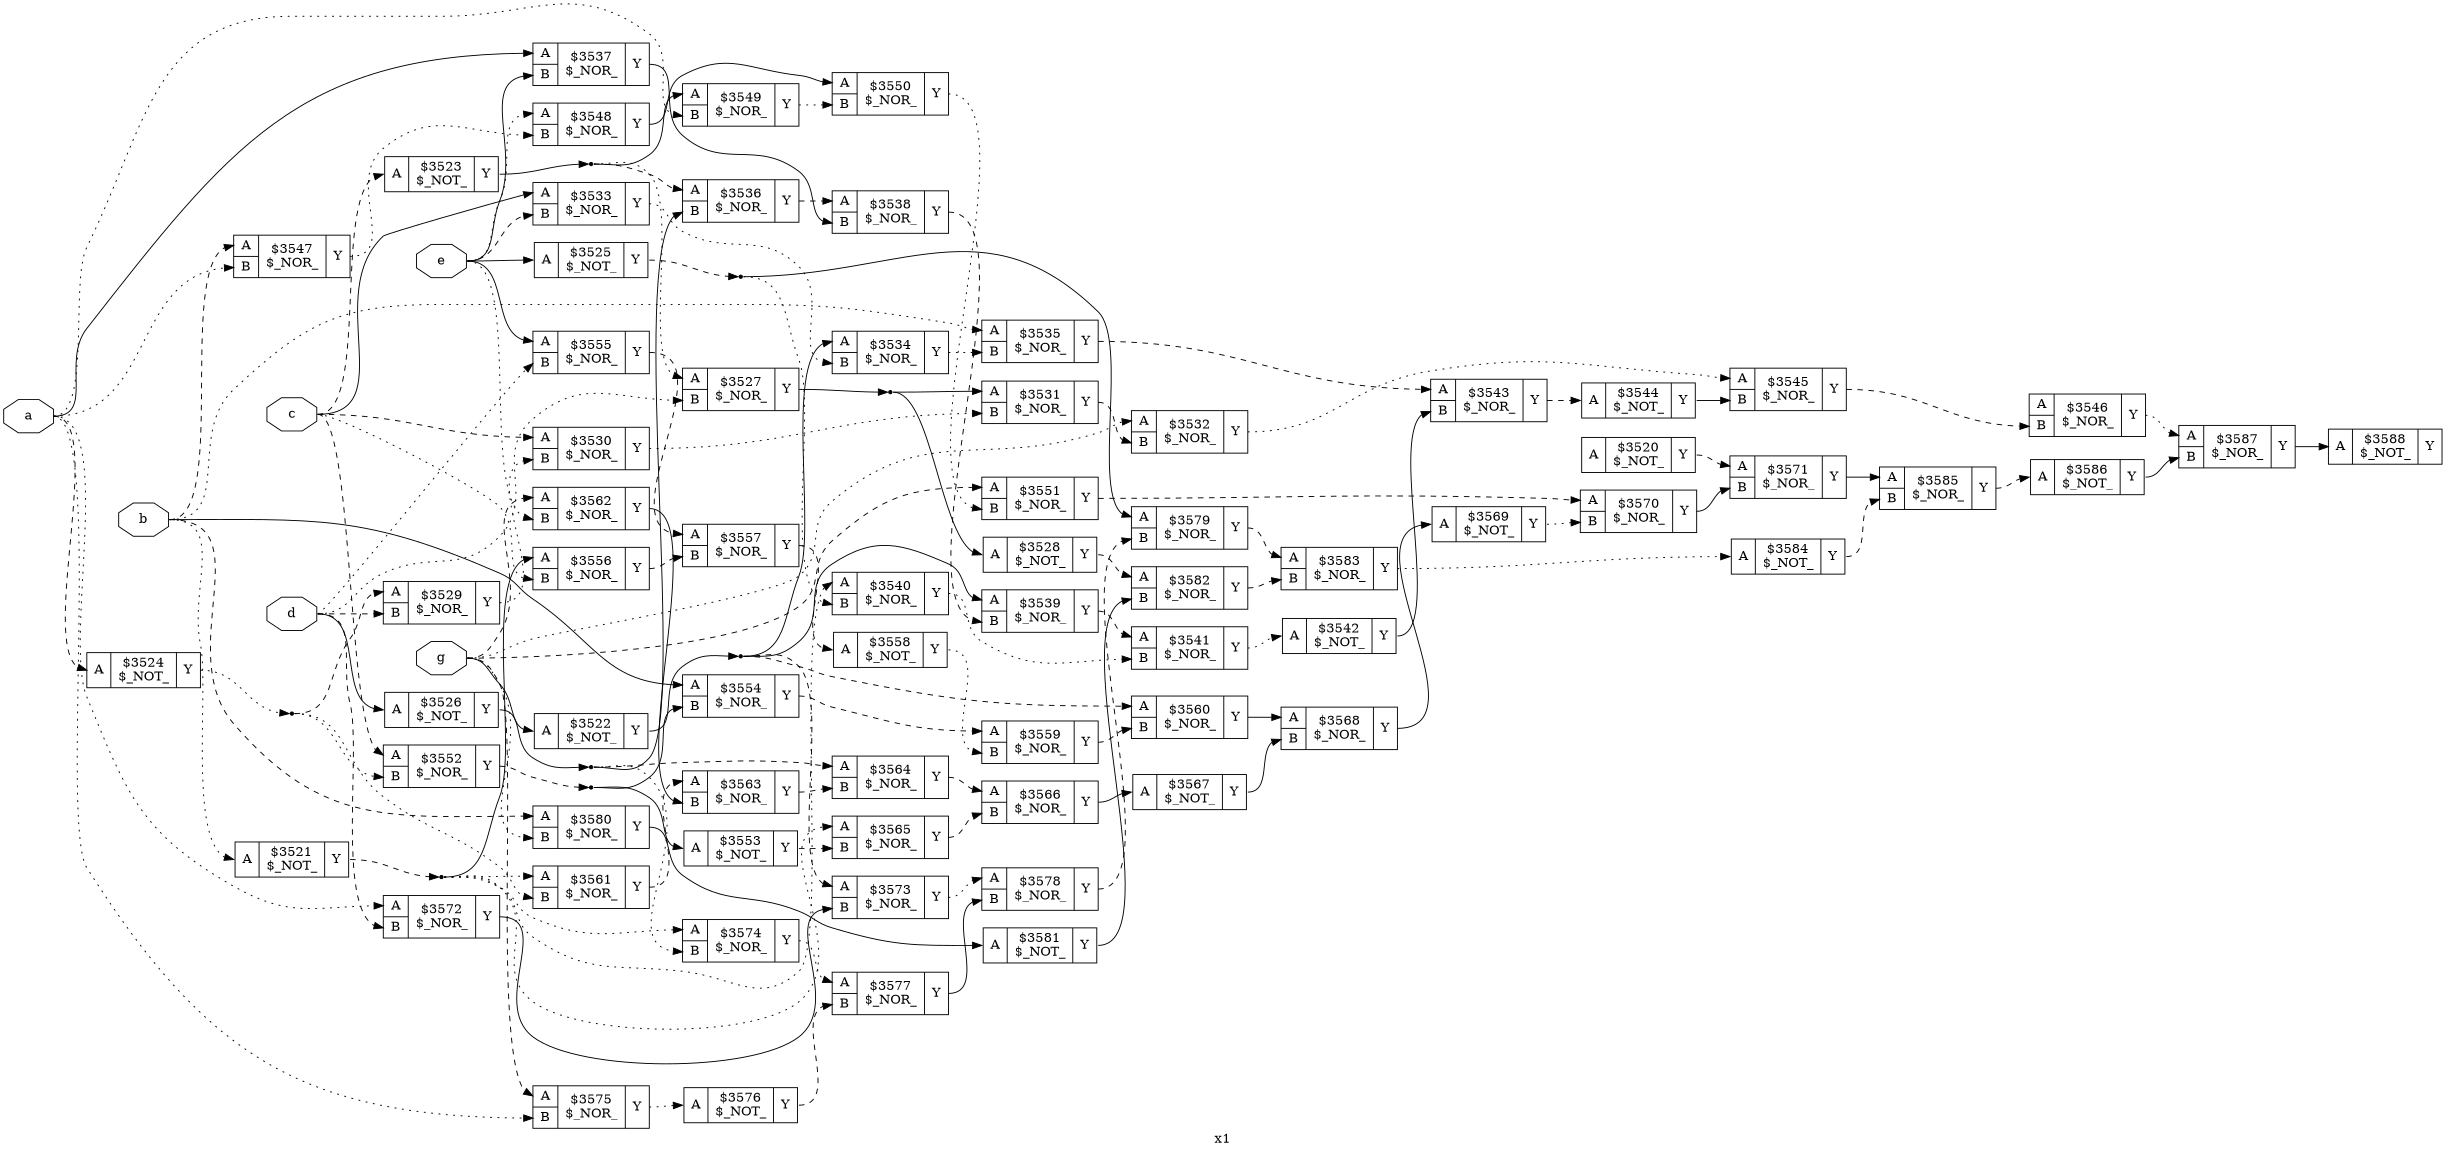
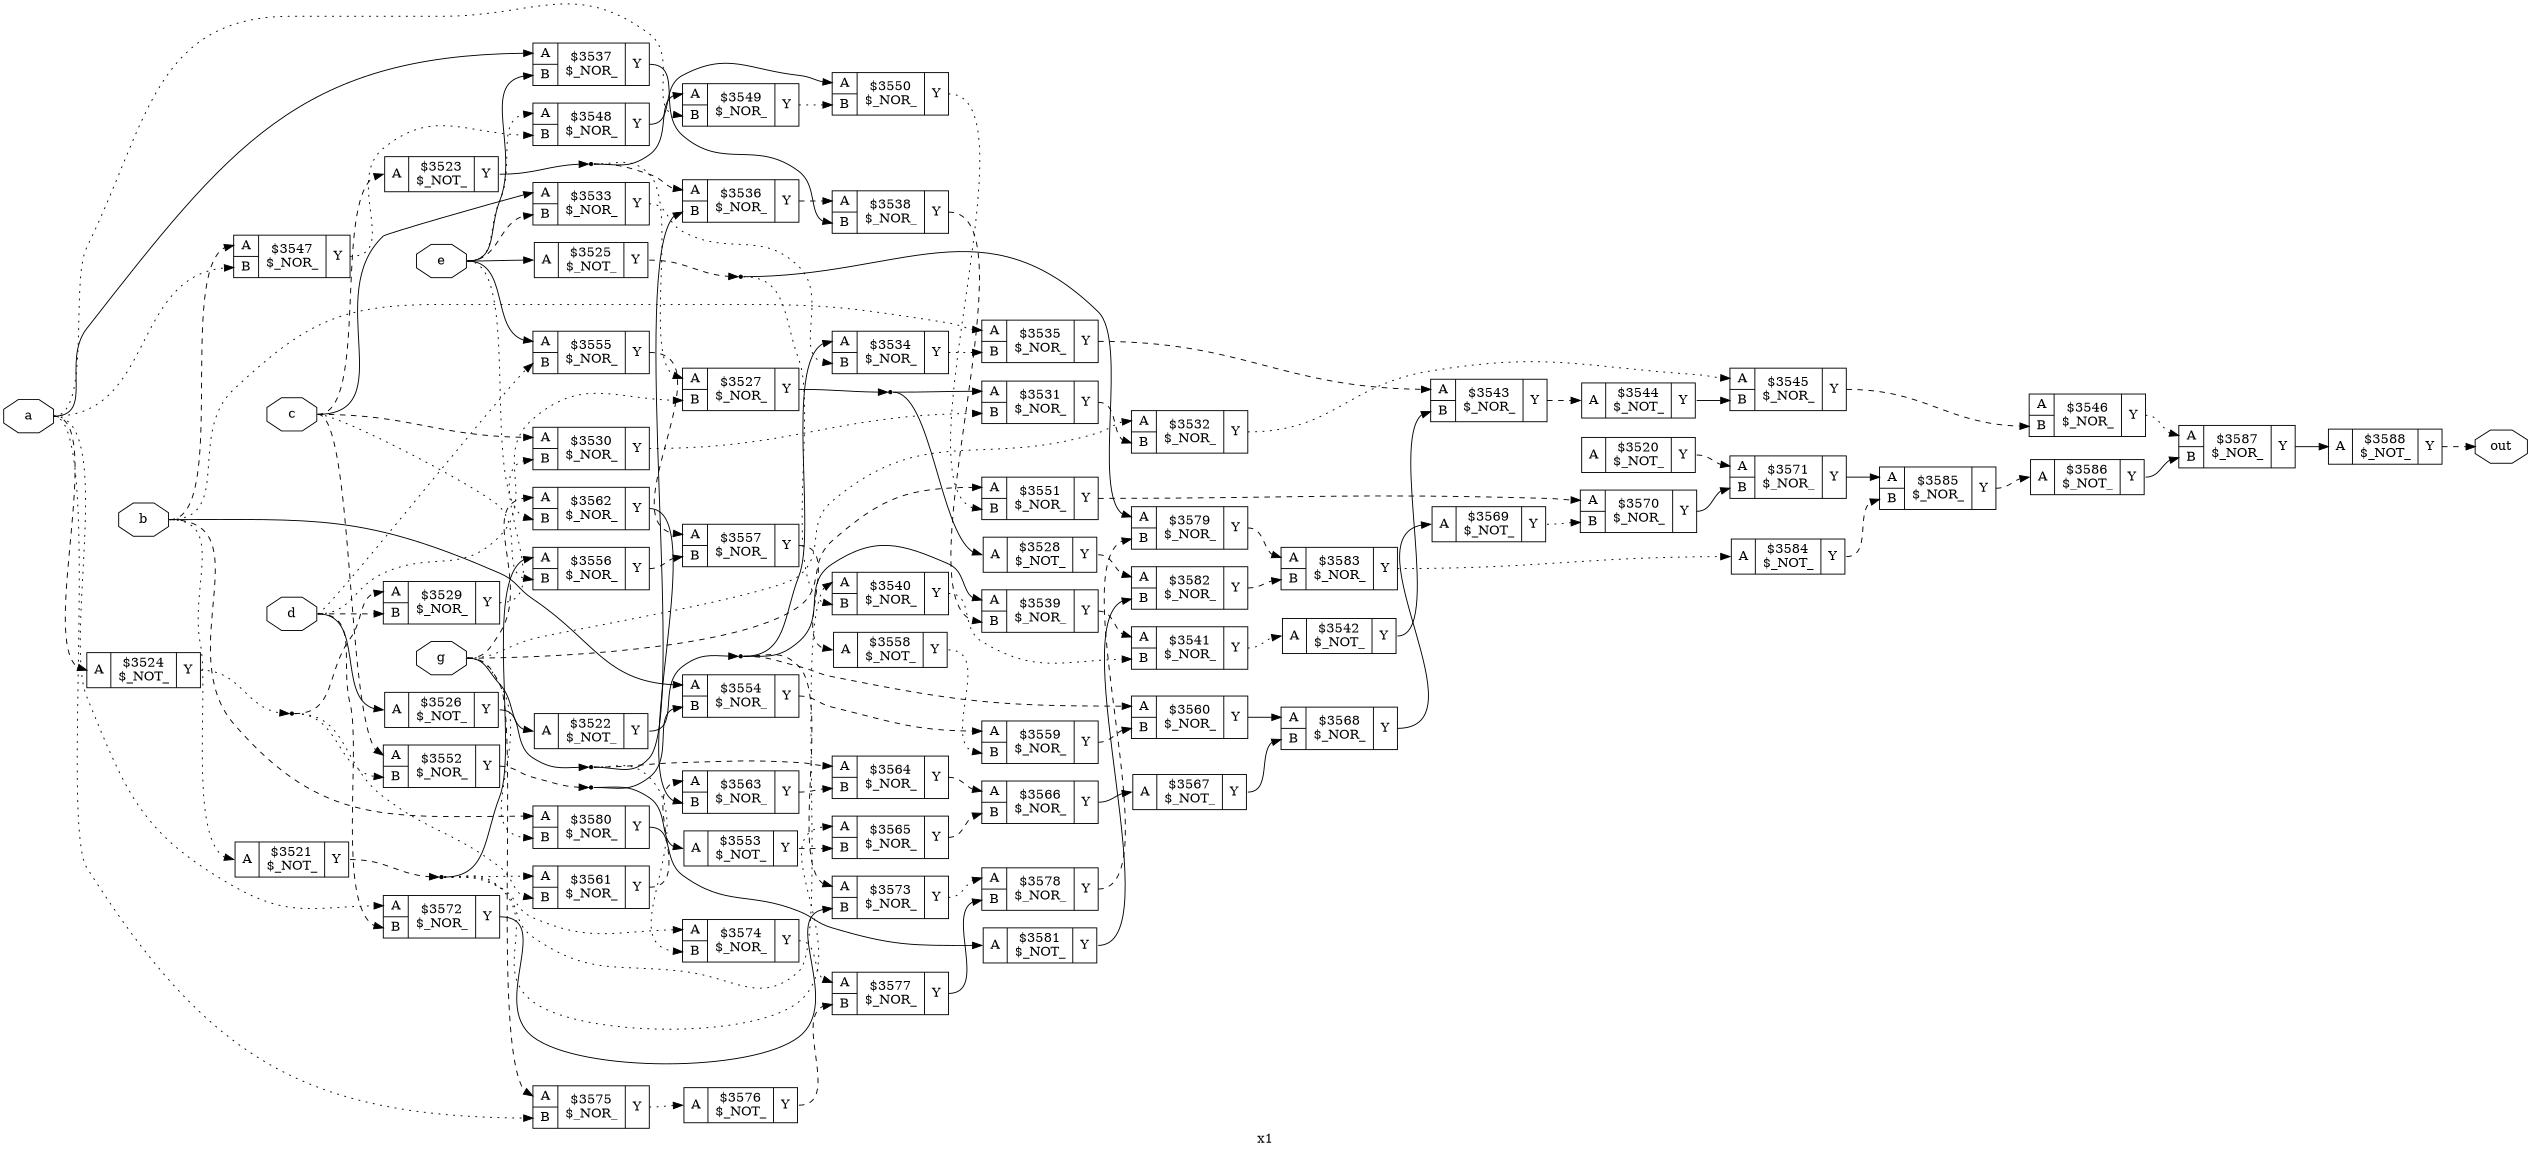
none -> (2501, 447)
